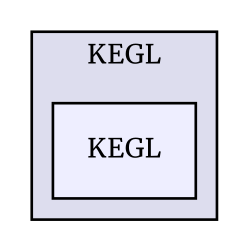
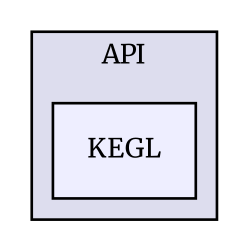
(124, 57) -> (124, 57)
